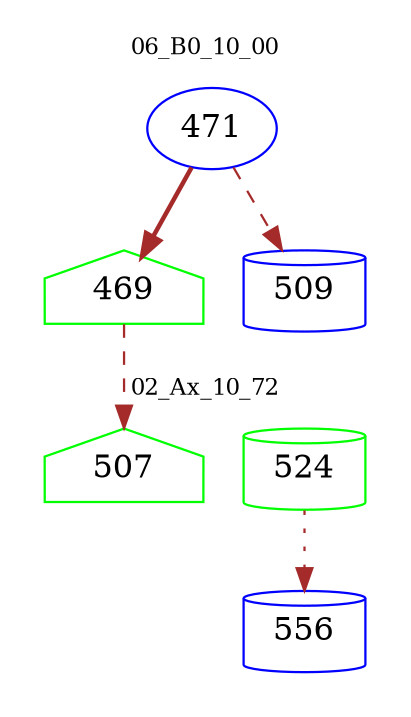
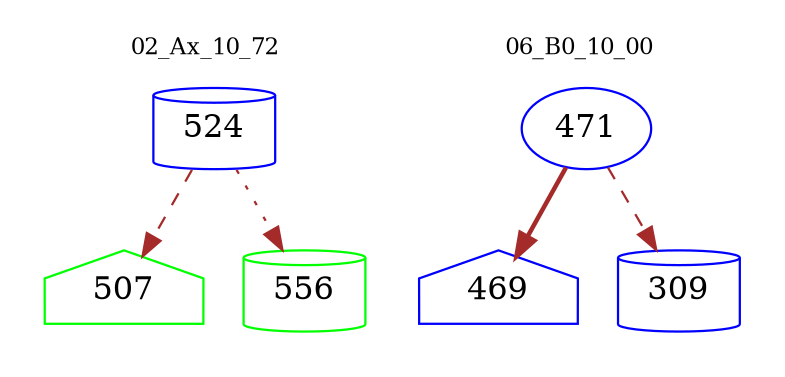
(124, 291) -> (498, 291)
(304, 291) -> (679, 291)
(124, 383) -> (173, 203)
(304, 469) -> (214, 129)
(304, 632) -> (304, 291)
